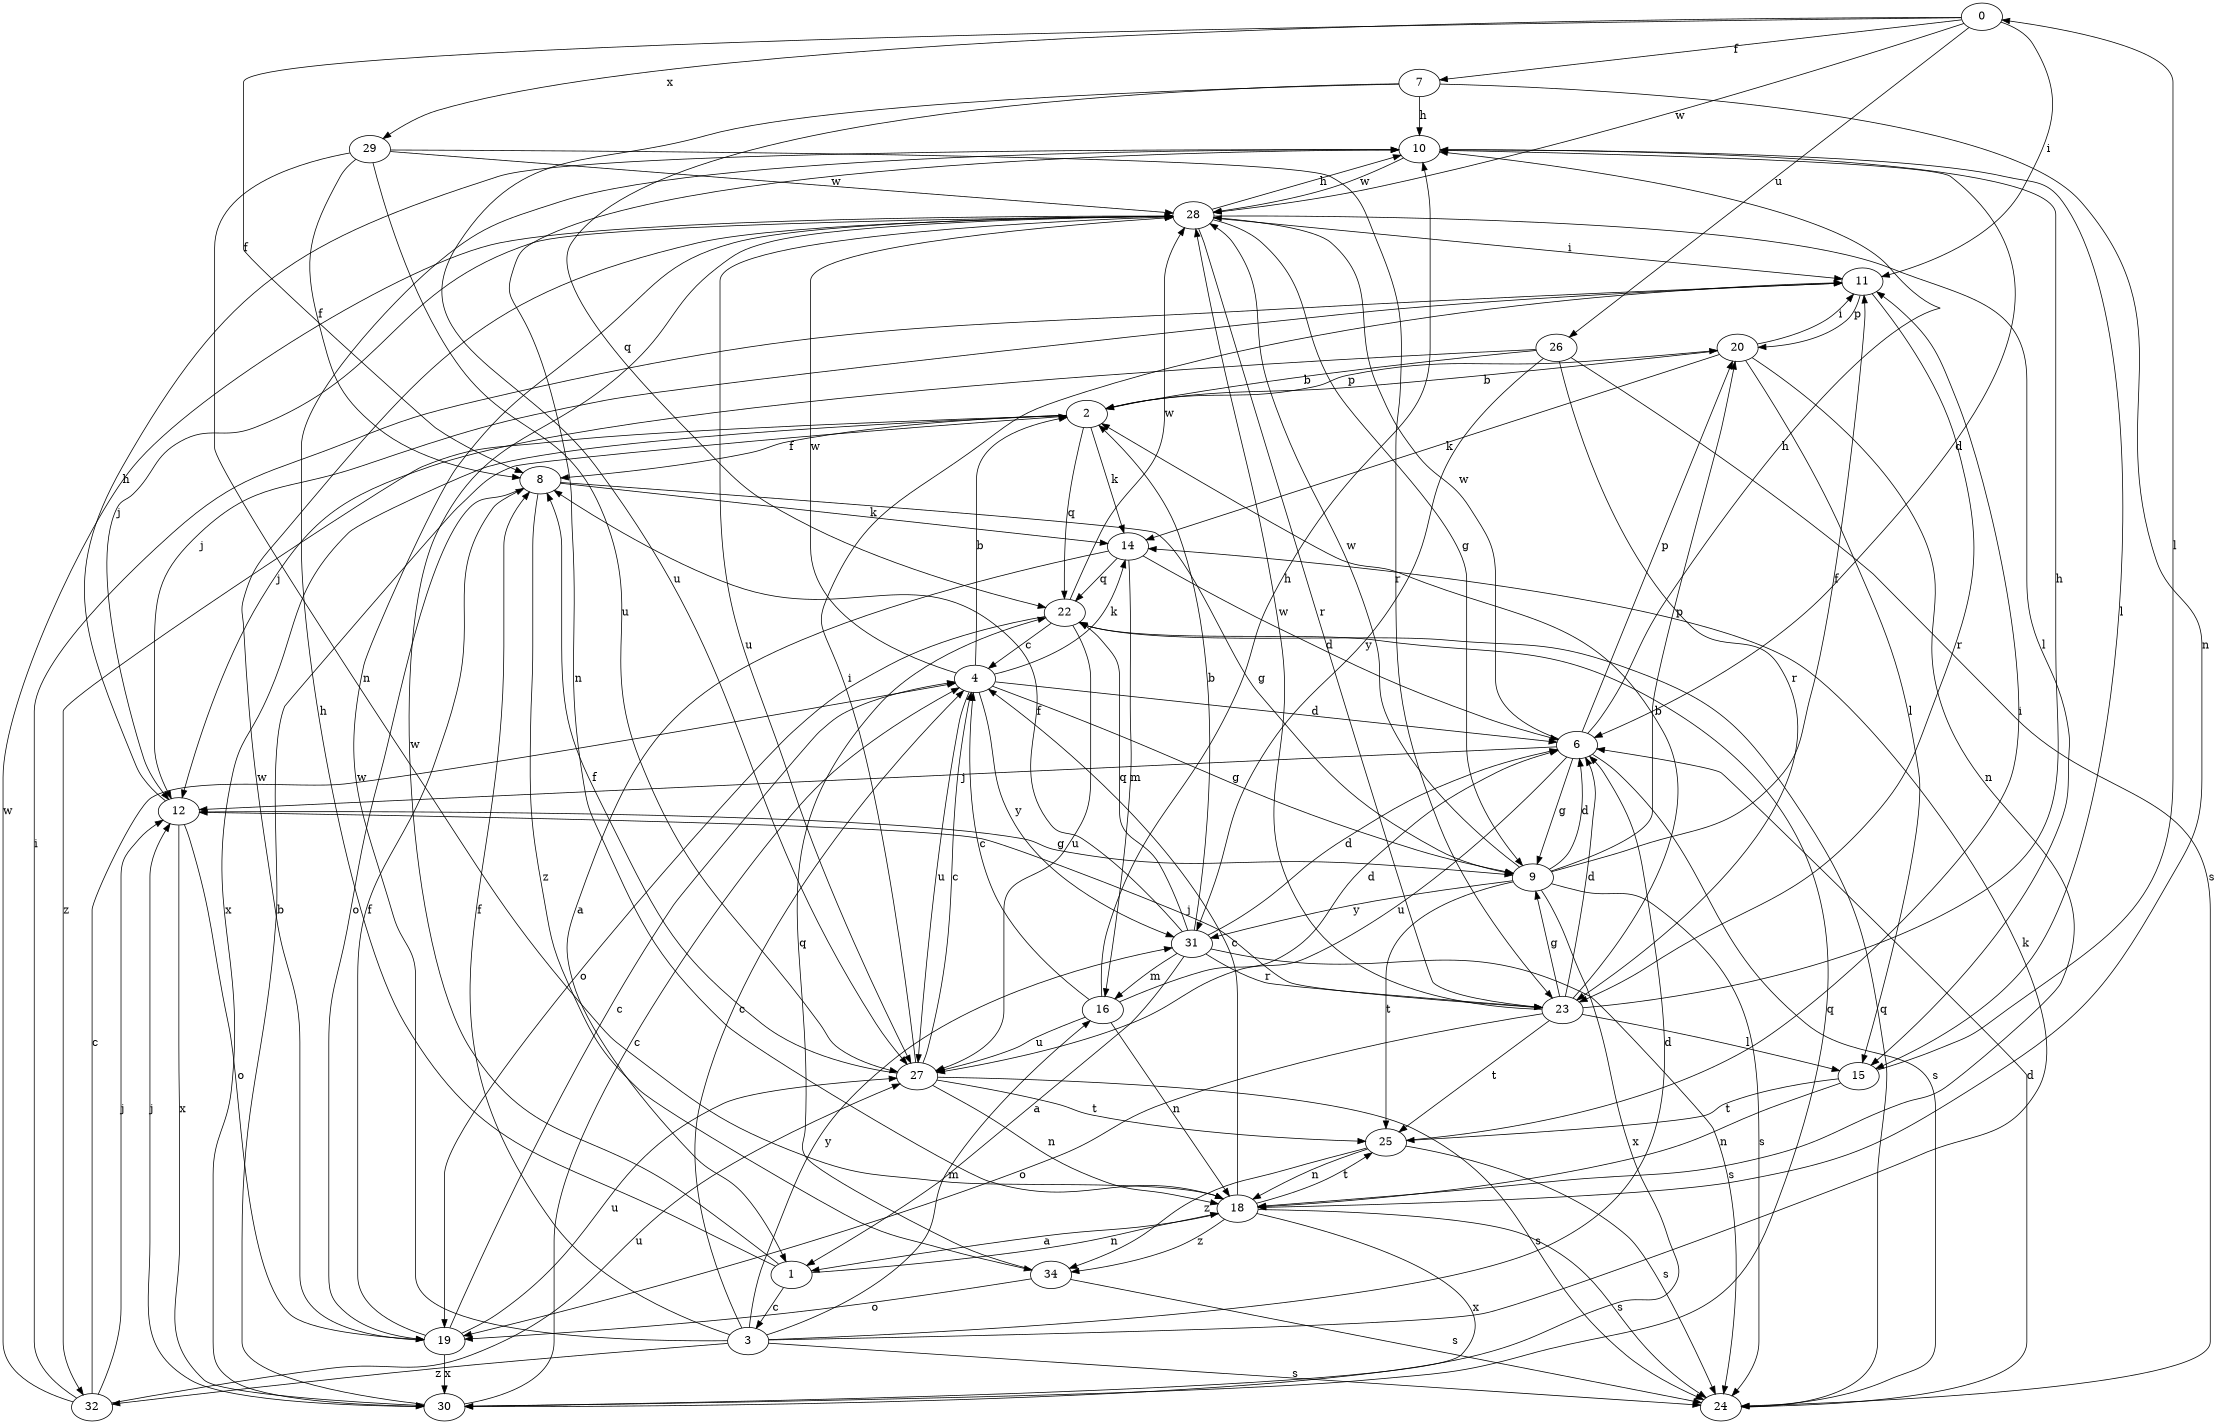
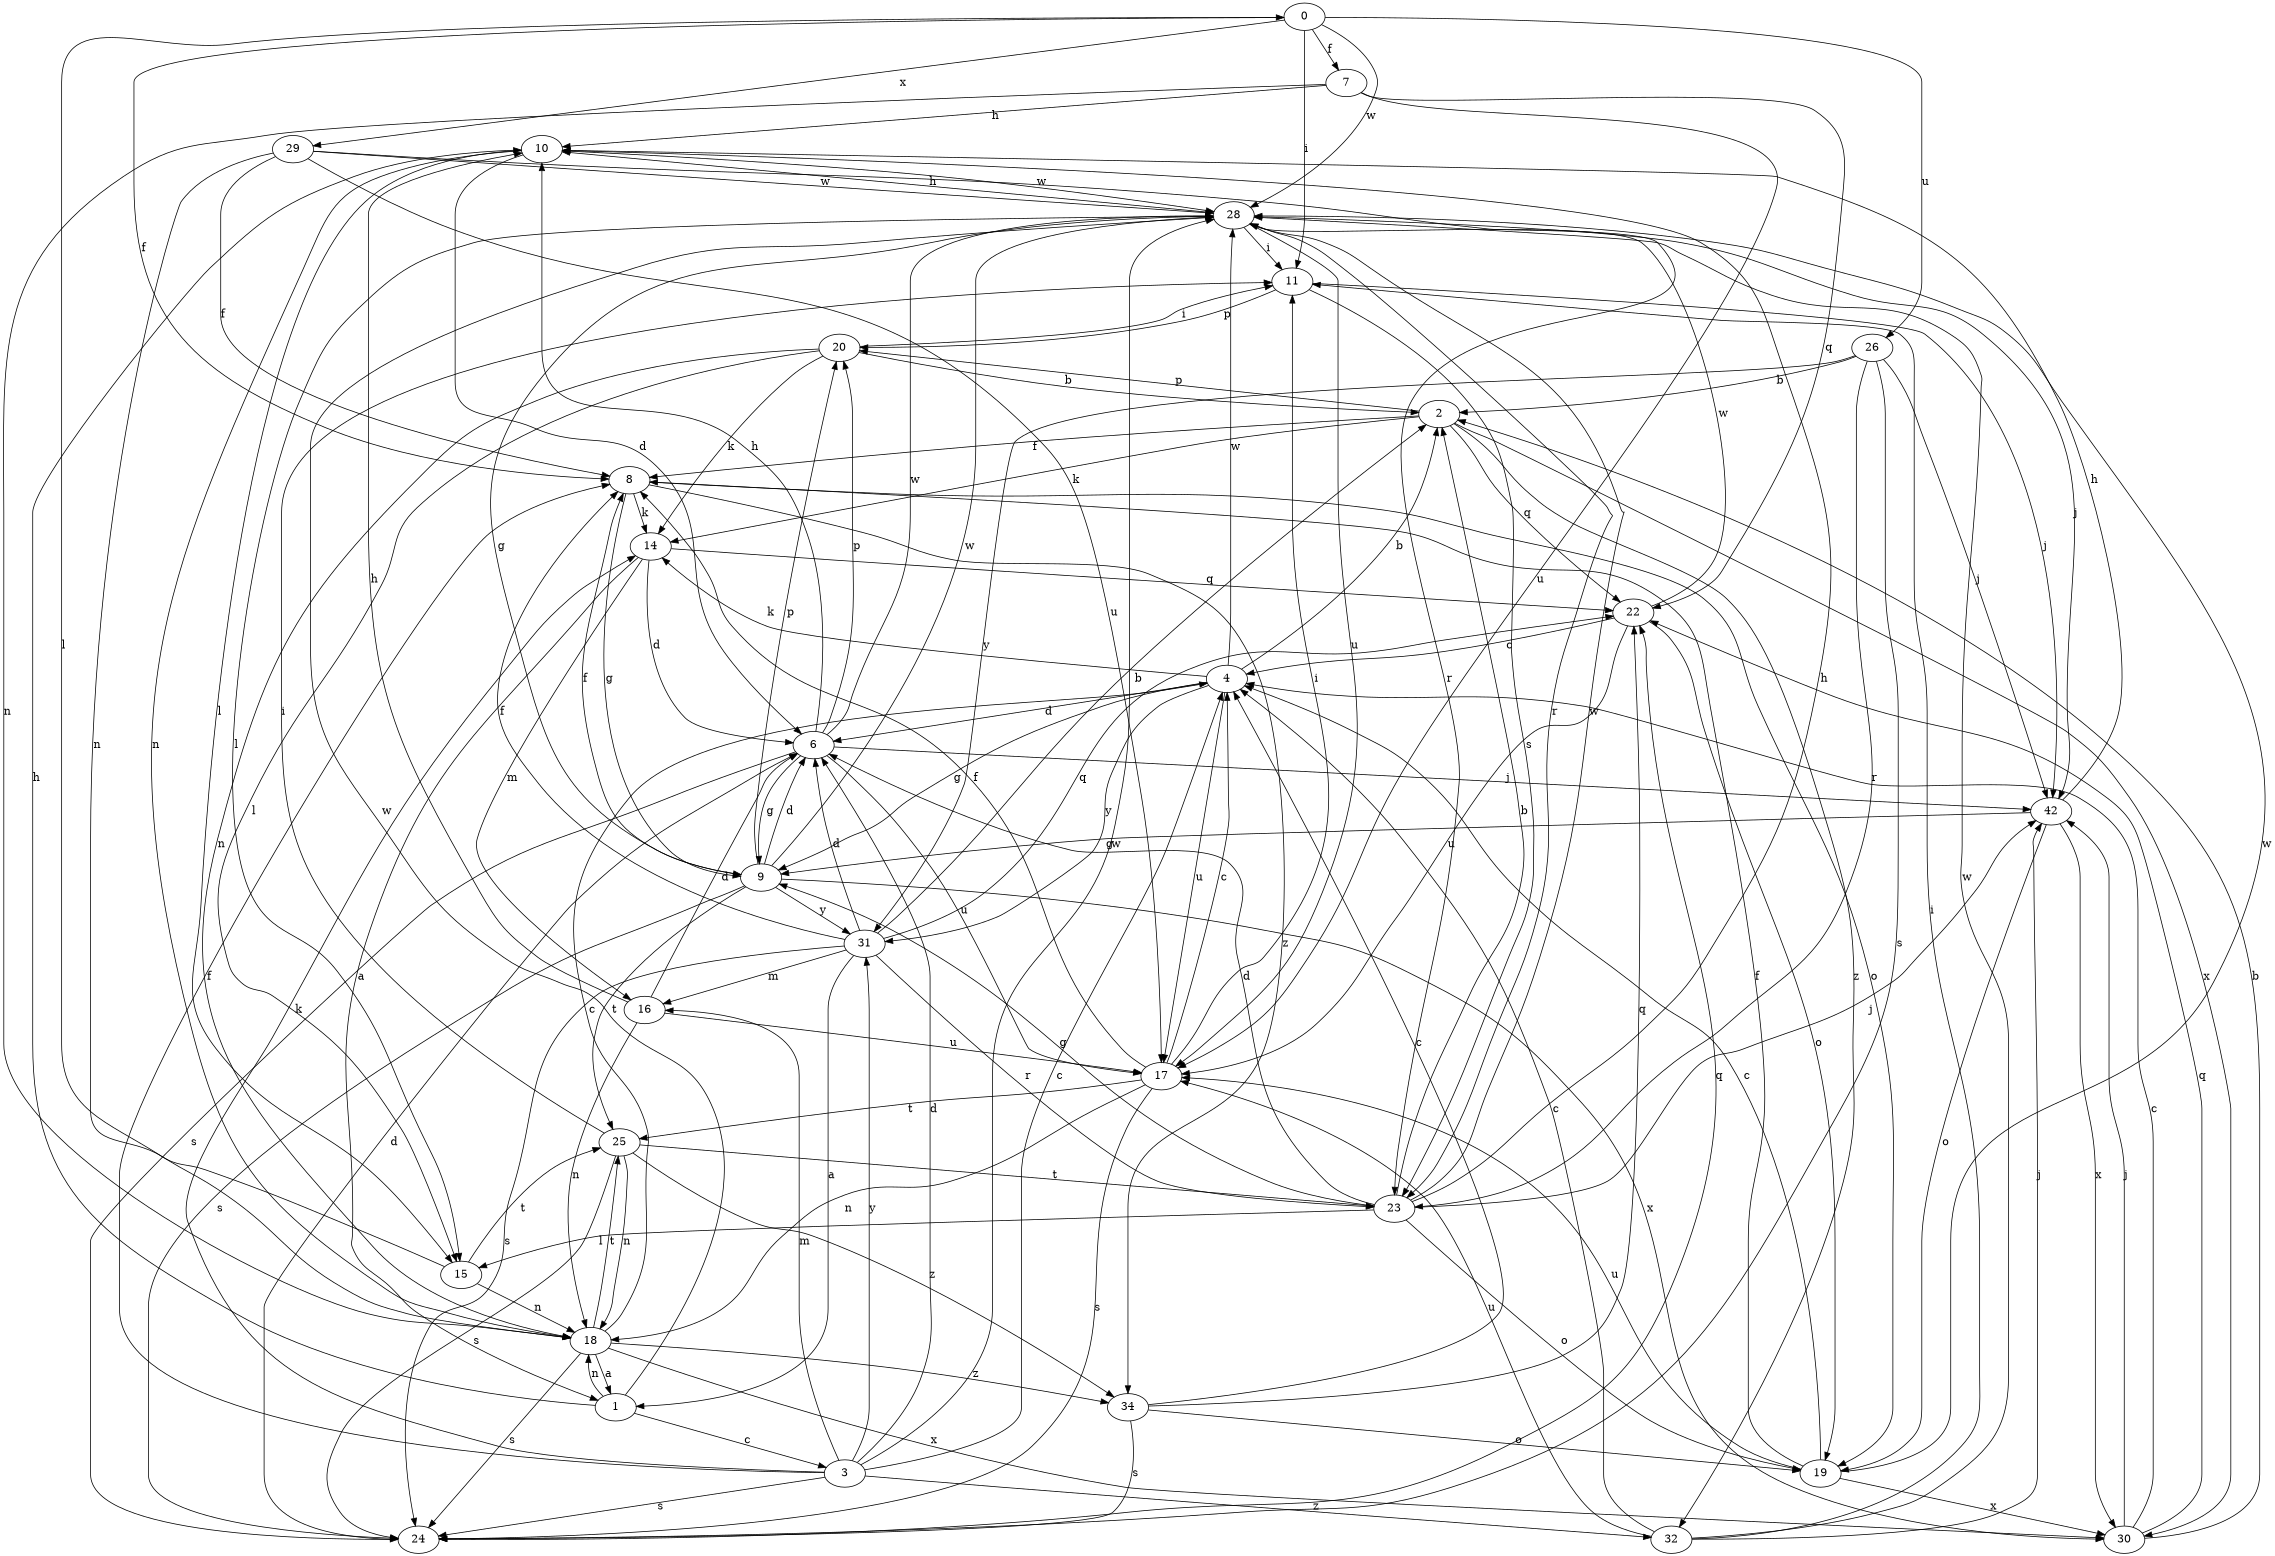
(1959, 646) -> (1529, 745)
(1817, 668) -> (587, 730)
(179, 811) -> (2051, 811)
(985, 869) -> (1466, 1166)
(1477, 1074) -> (1003, 1175)
(917, 1076) -> (1161, 1076)
